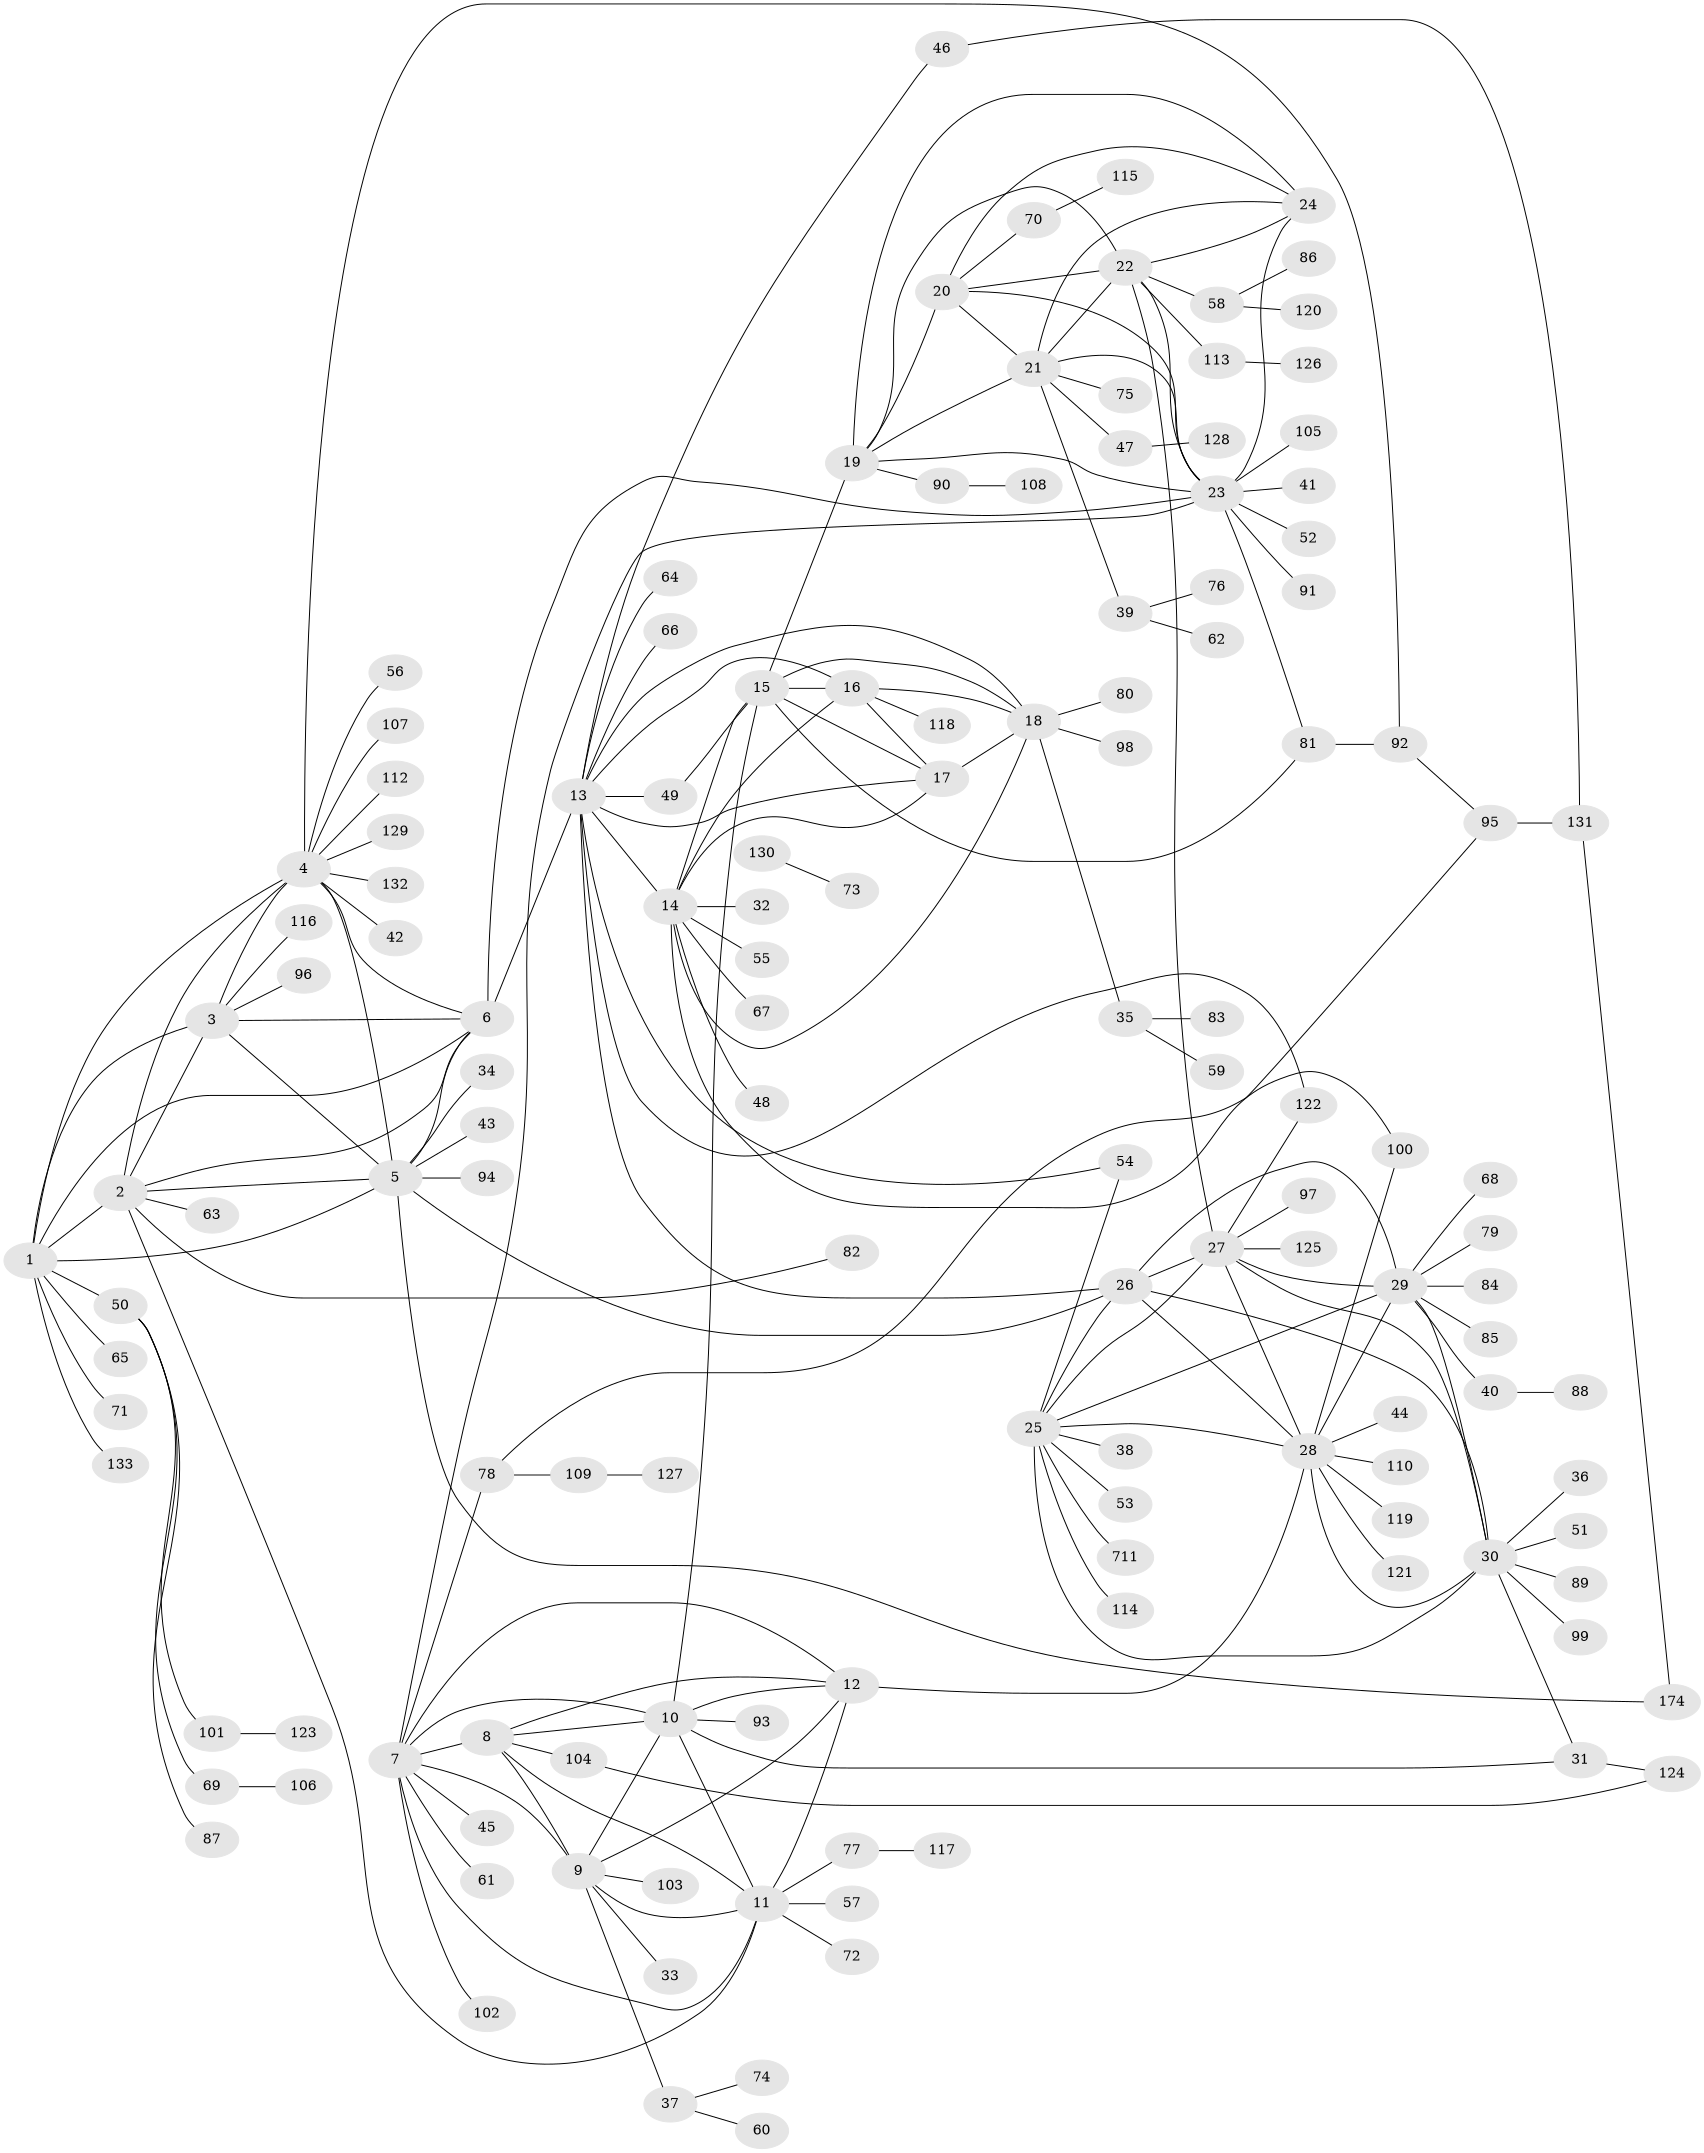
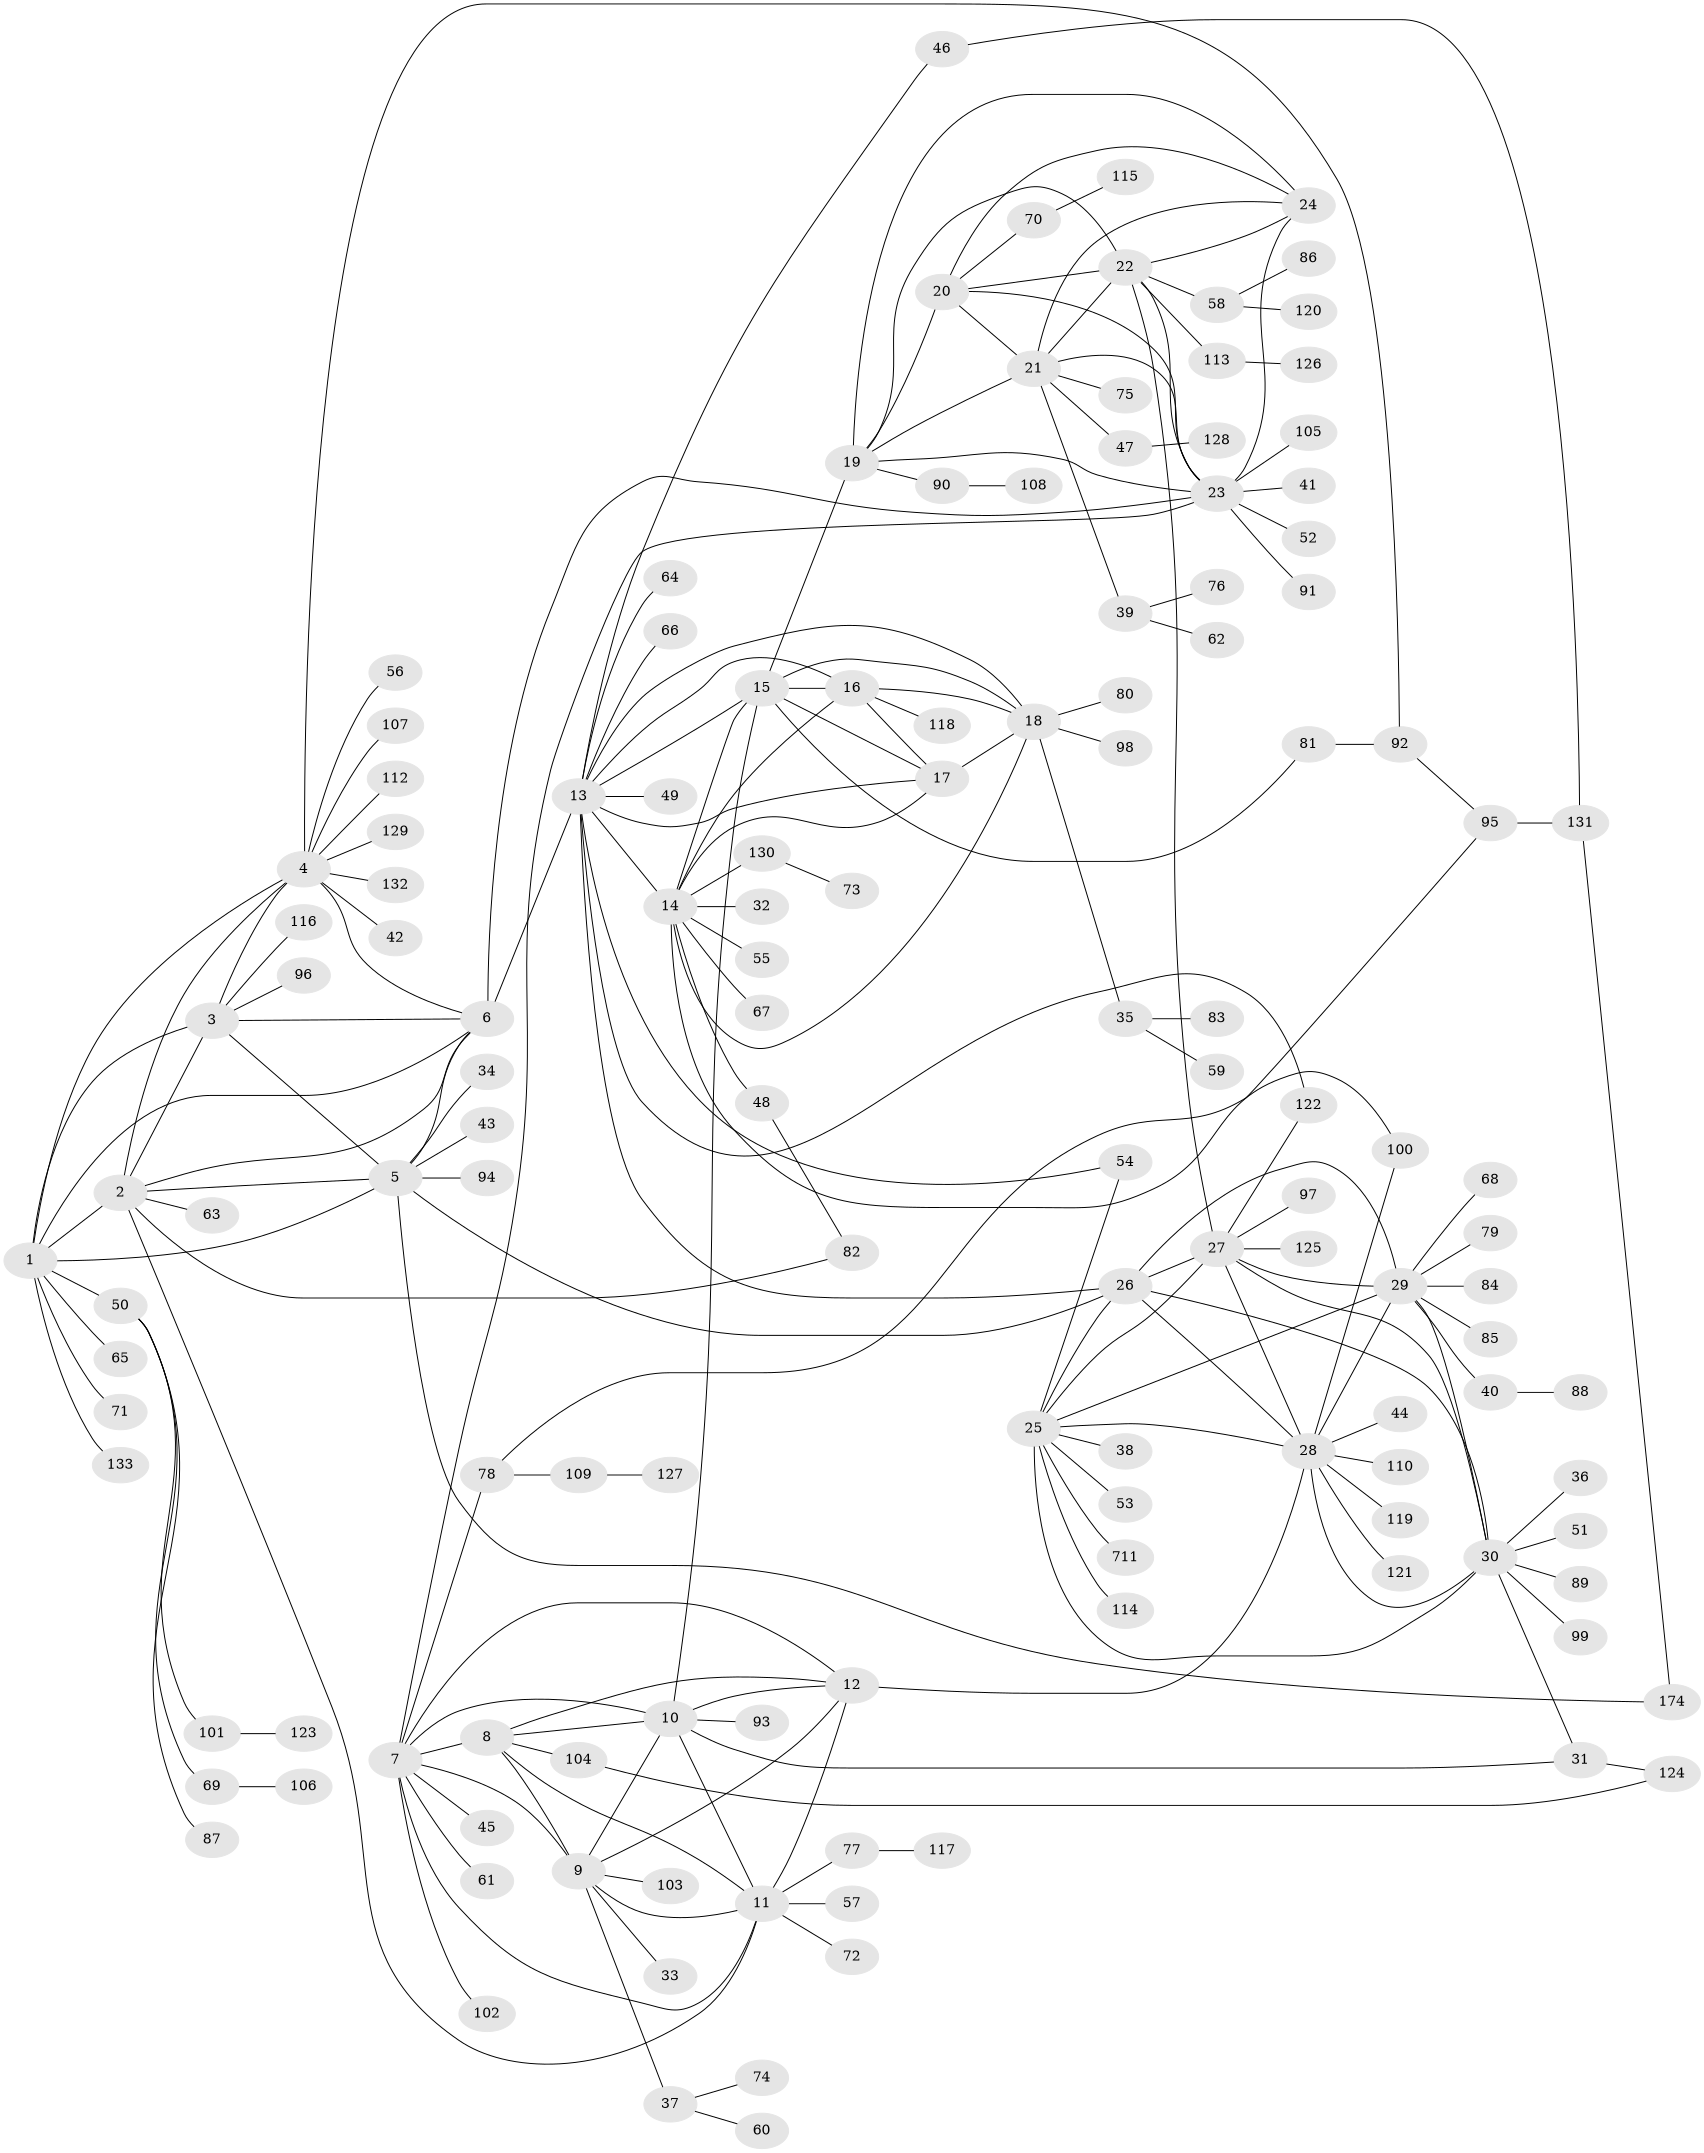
(1266, 618) -> none
(716, 742) -> (672, 744)
none -> (716, 880)
(366, 1011) -> none
none -> (807, 1178)
